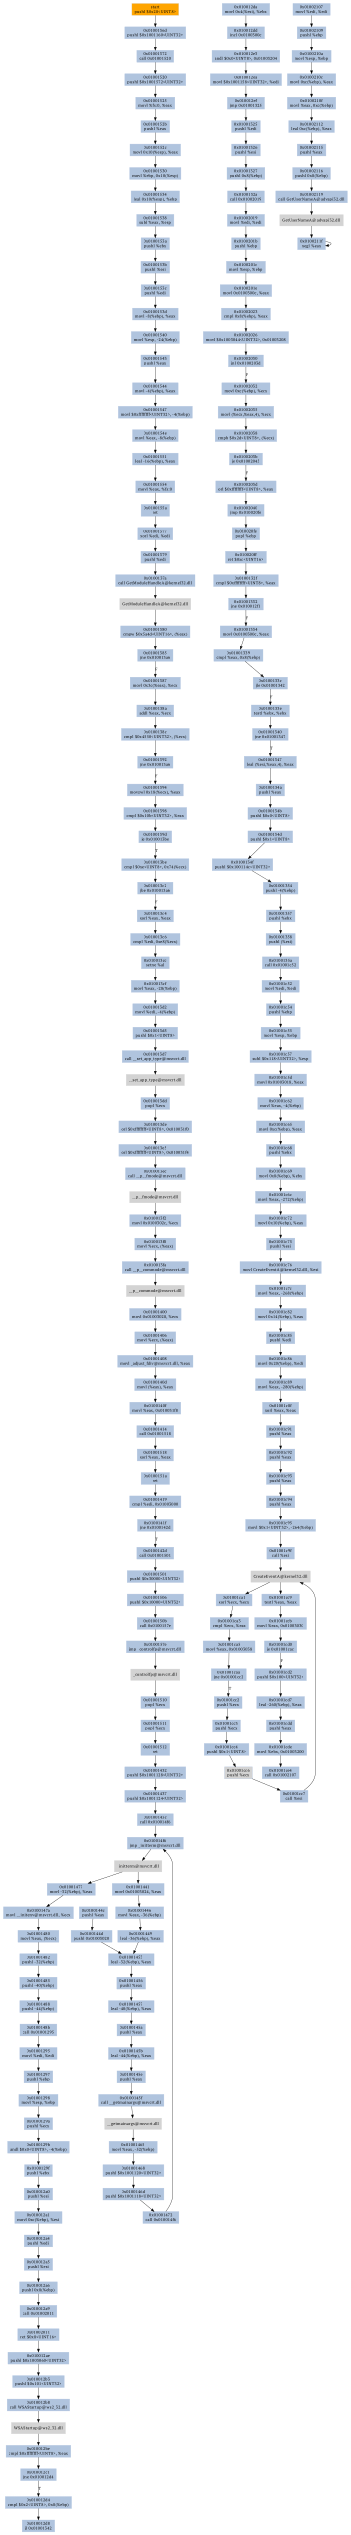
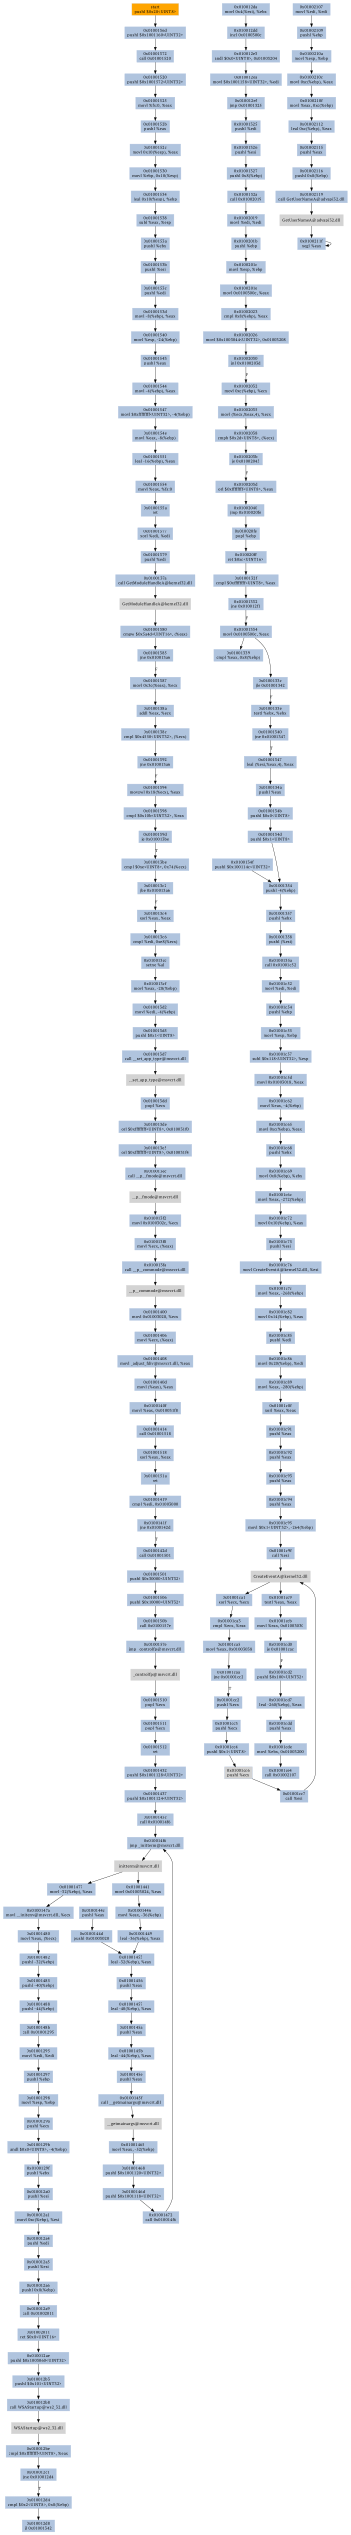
(253, 668) -> (268, 654)
(258, 850) -> (276, 861)
